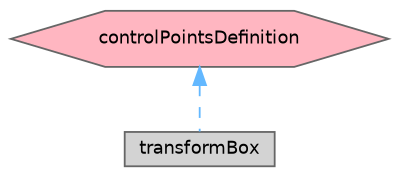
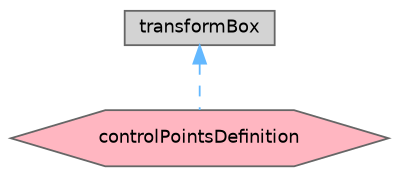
(200, 108) -> (200, 87)
